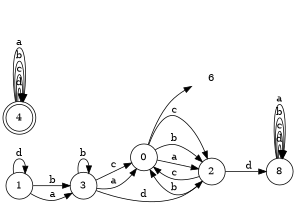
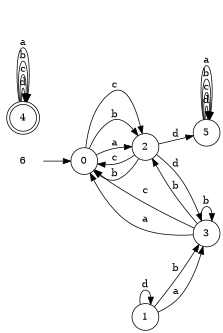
(162, 114) -> (53, 161)
(280, 172) -> (207, 133)
none -> (182, 181)
(144, 194) -> (176, 186)
